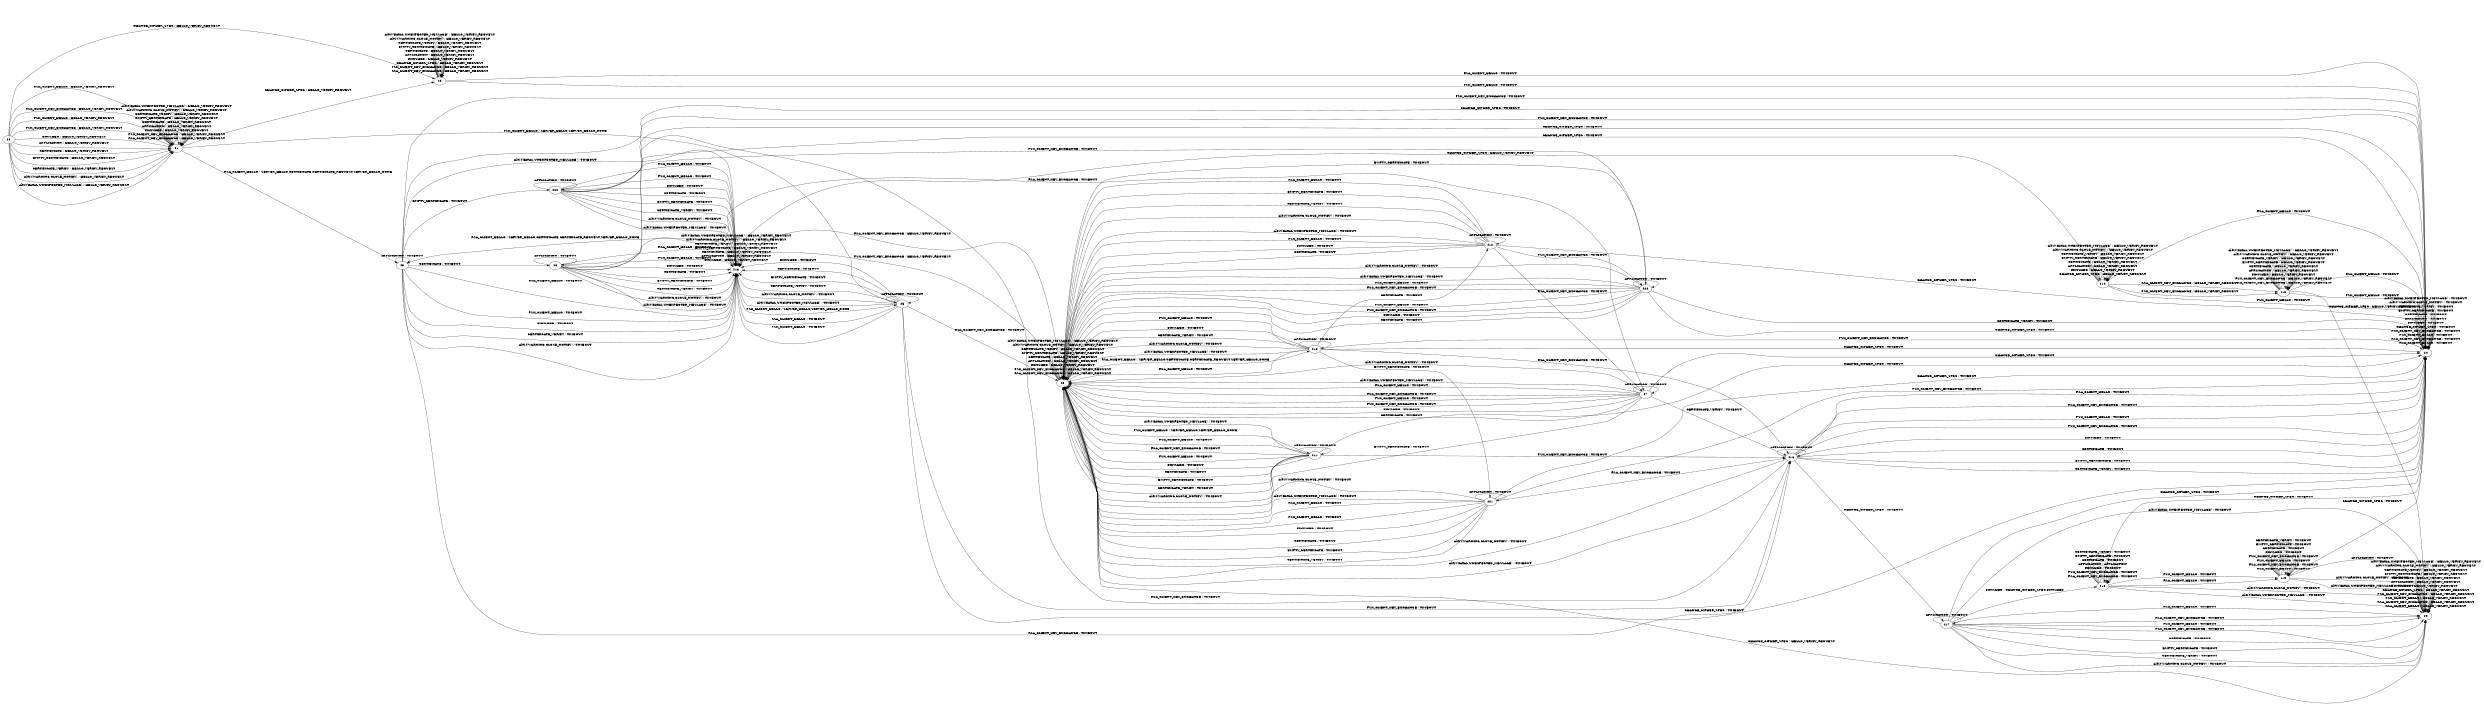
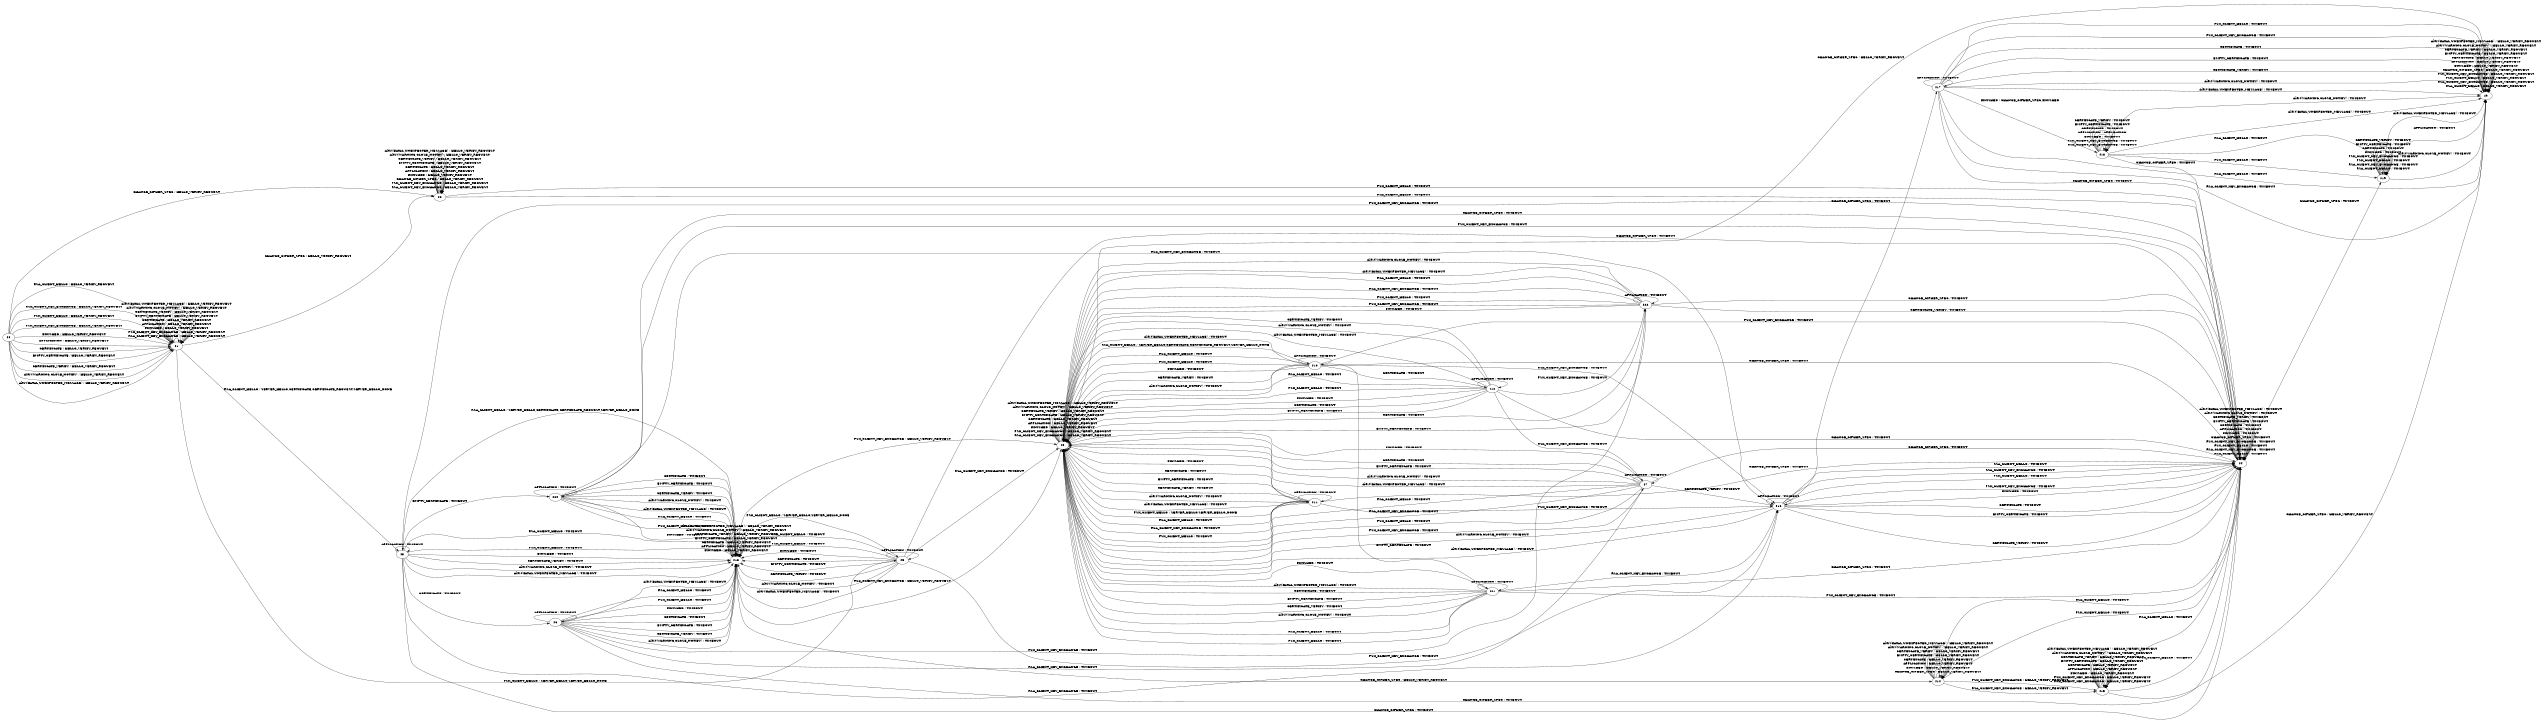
(2415, 504) -> (2311, 322)
